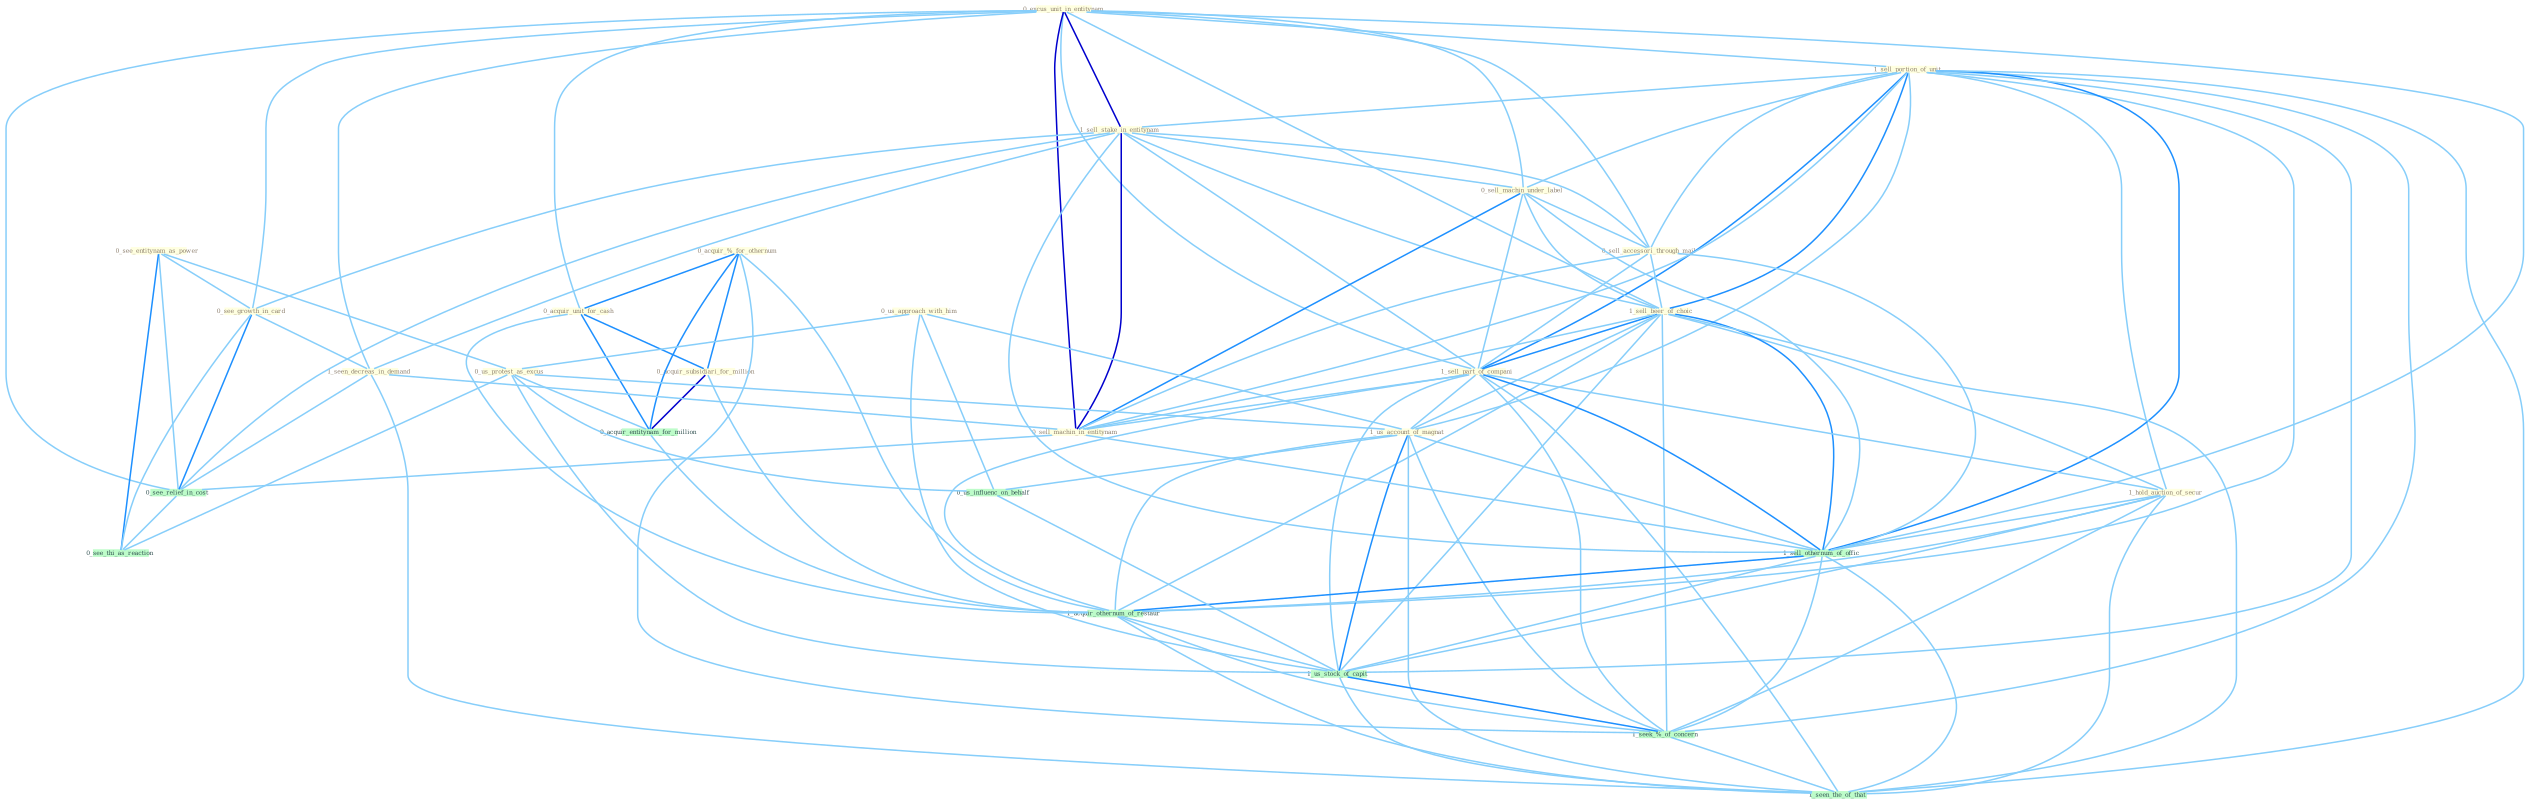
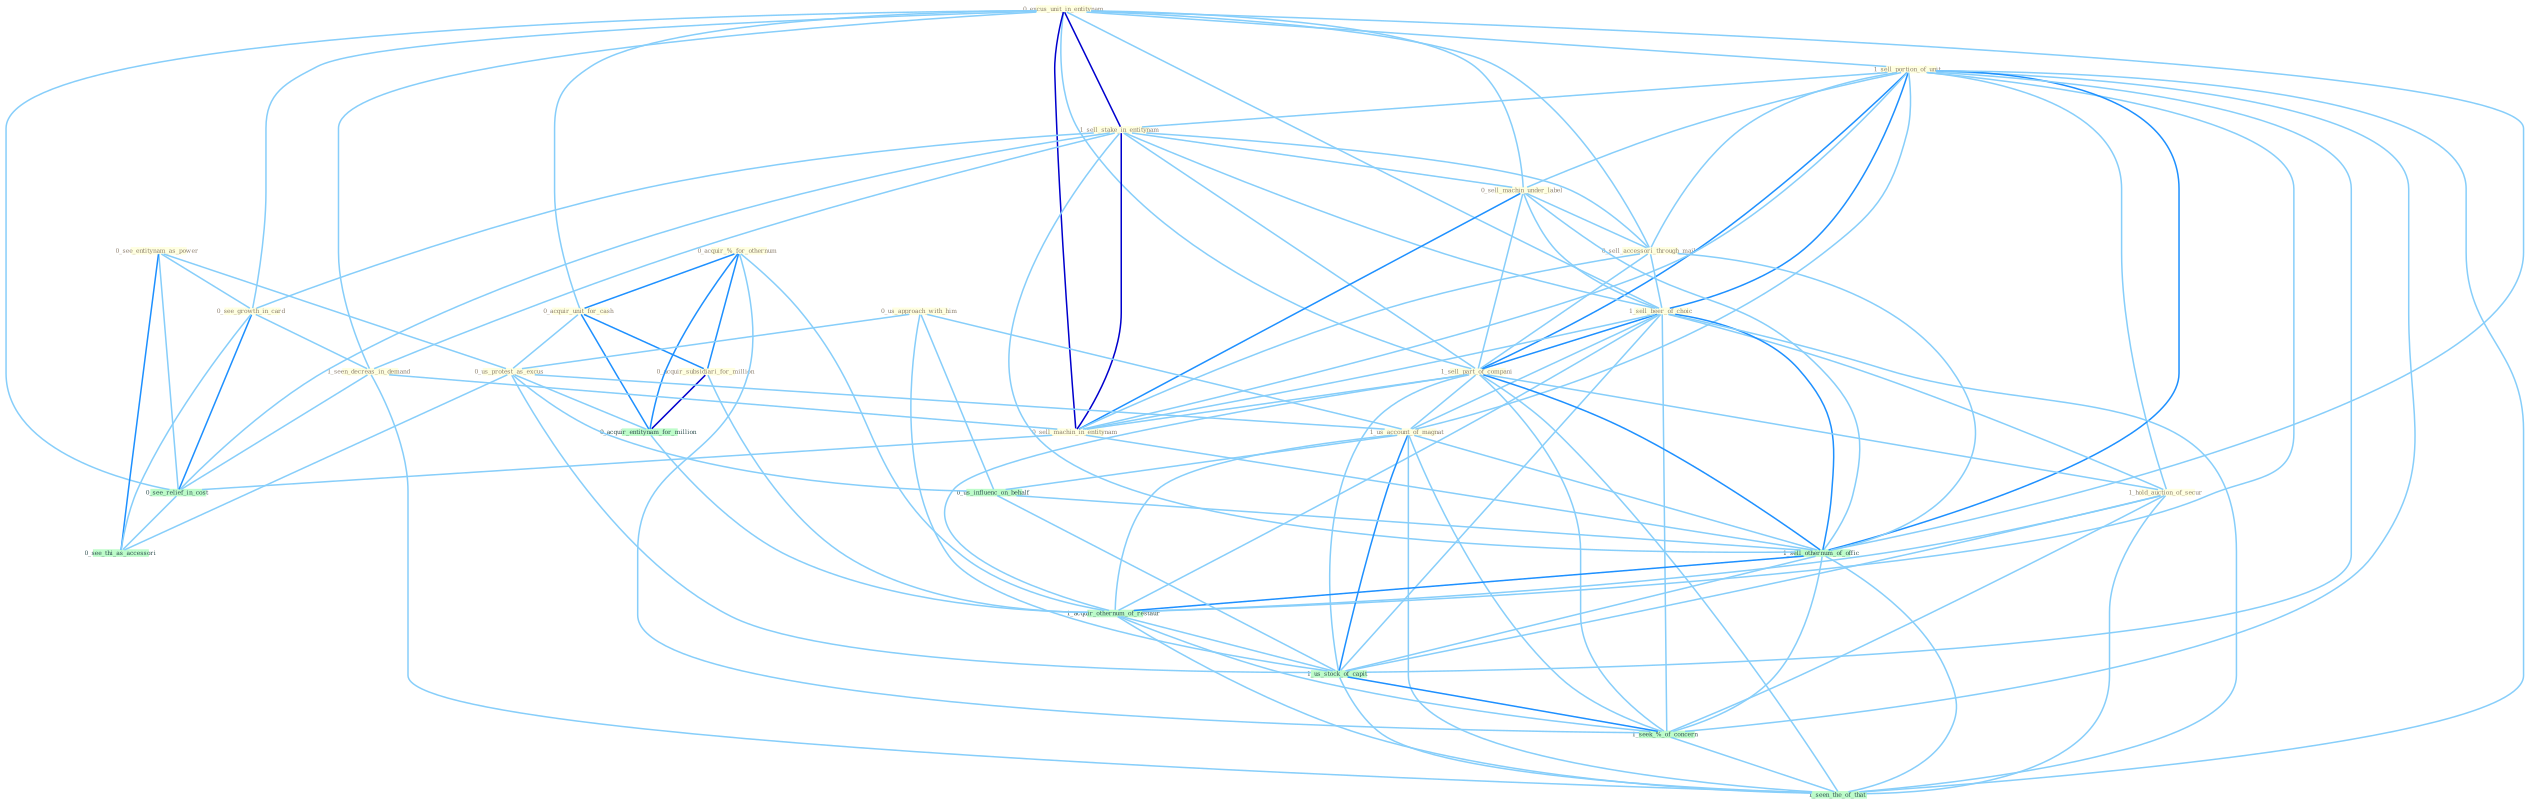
(2003, 521) -> (1389, 521)
(685, 546) -> (546, 341)
(121, 553) -> (121, 553)
